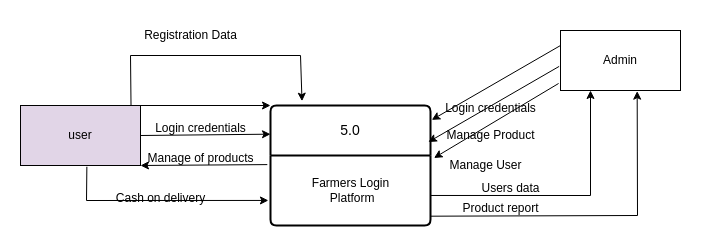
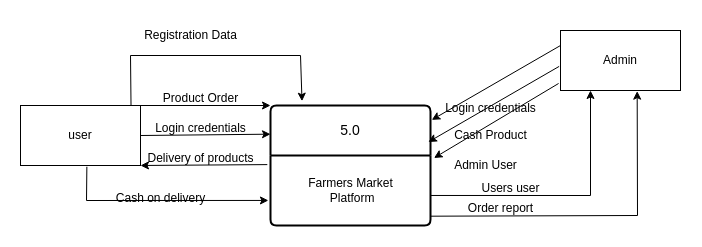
none -> (201, 99)
(81, 136) -> (81, 136)
(491, 136) -> (491, 136)
(201, 159) -> (201, 159)
(486, 166) -> (486, 166)
(511, 189) -> (511, 189)
(351, 191) -> (351, 191)
(501, 209) -> (501, 209)
